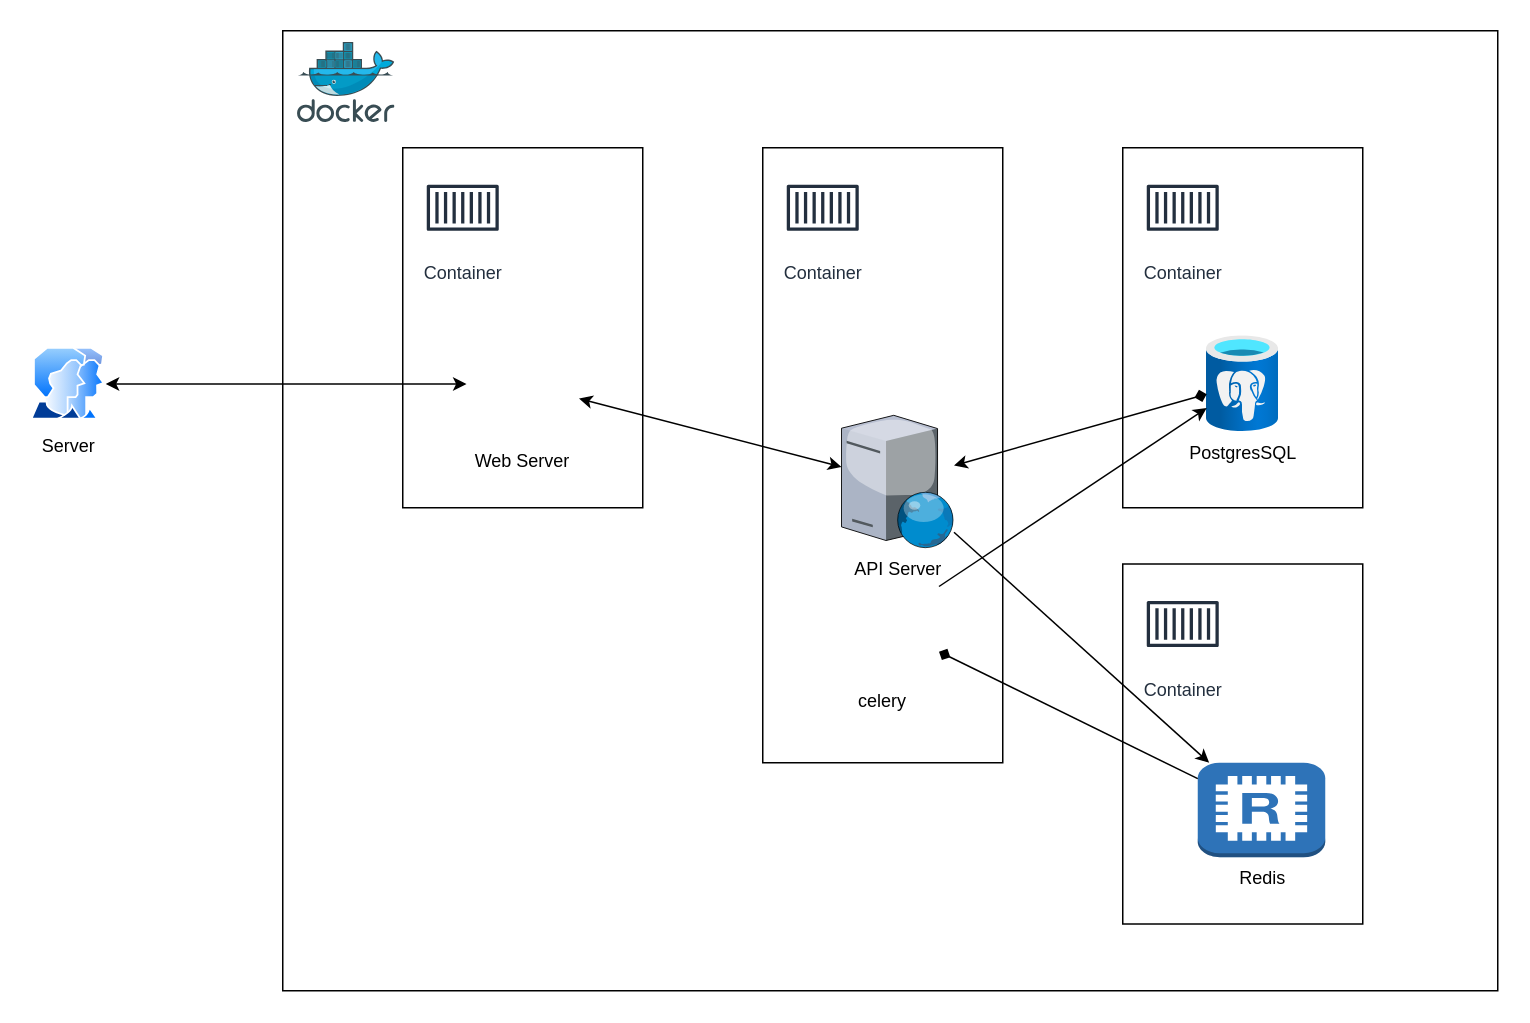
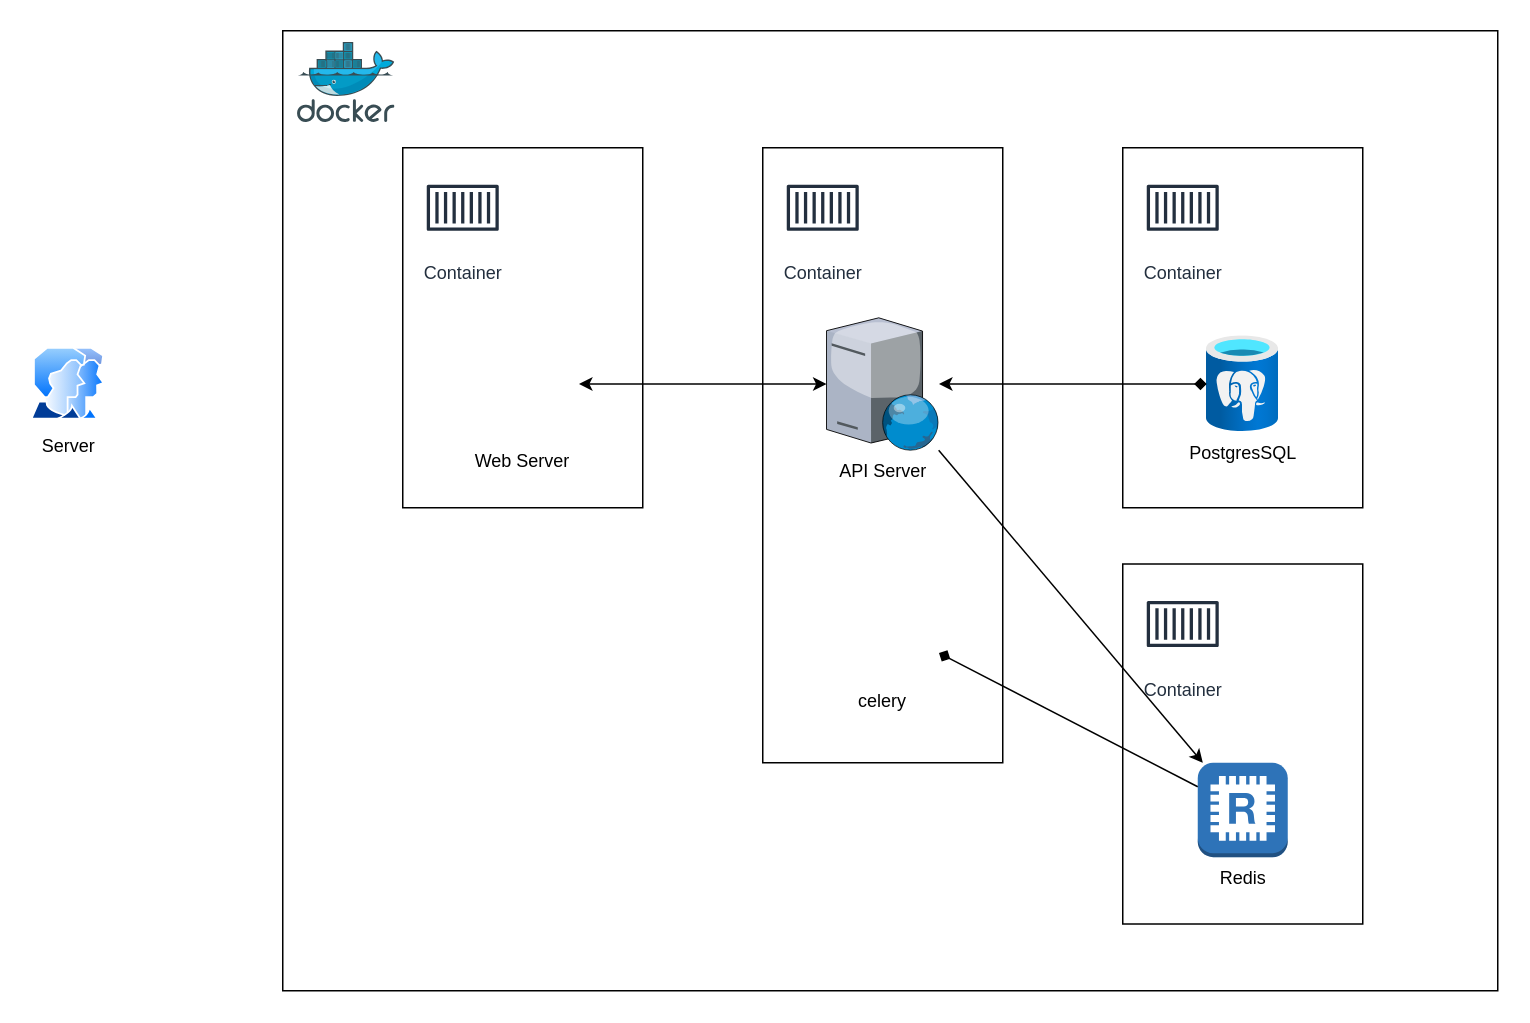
(286, 384) -> none
(898, 482) -> (883, 384)
(1069, 500) -> none
(1262, 810) -> (1243, 810)
